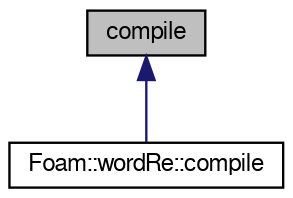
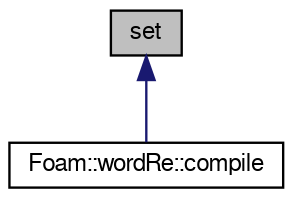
(146, 33) -> (146, 33)
